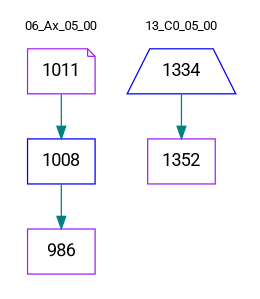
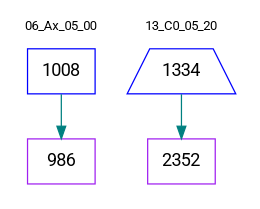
(181, 27) -> (181, 27)
(61, 71) -> none
(181, 161) -> (181, 161)
